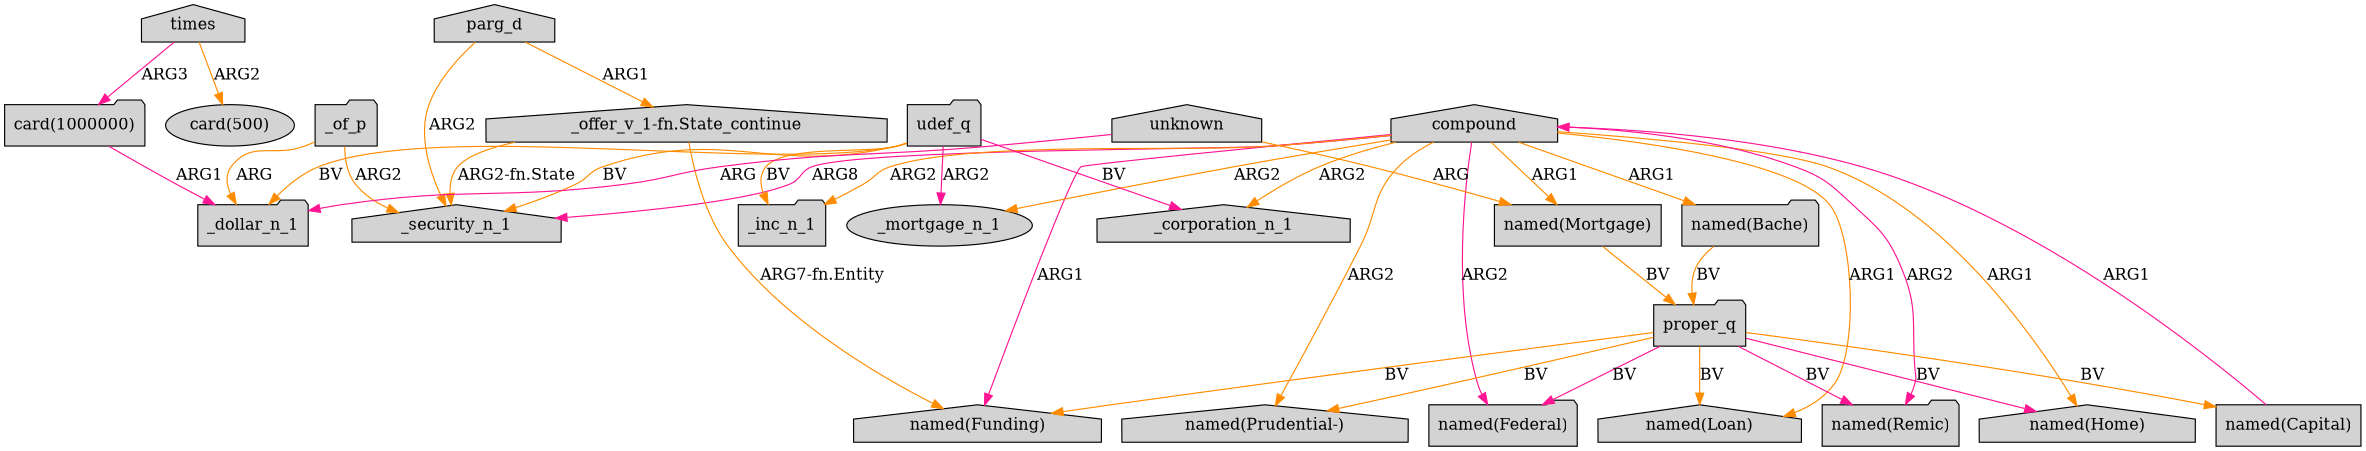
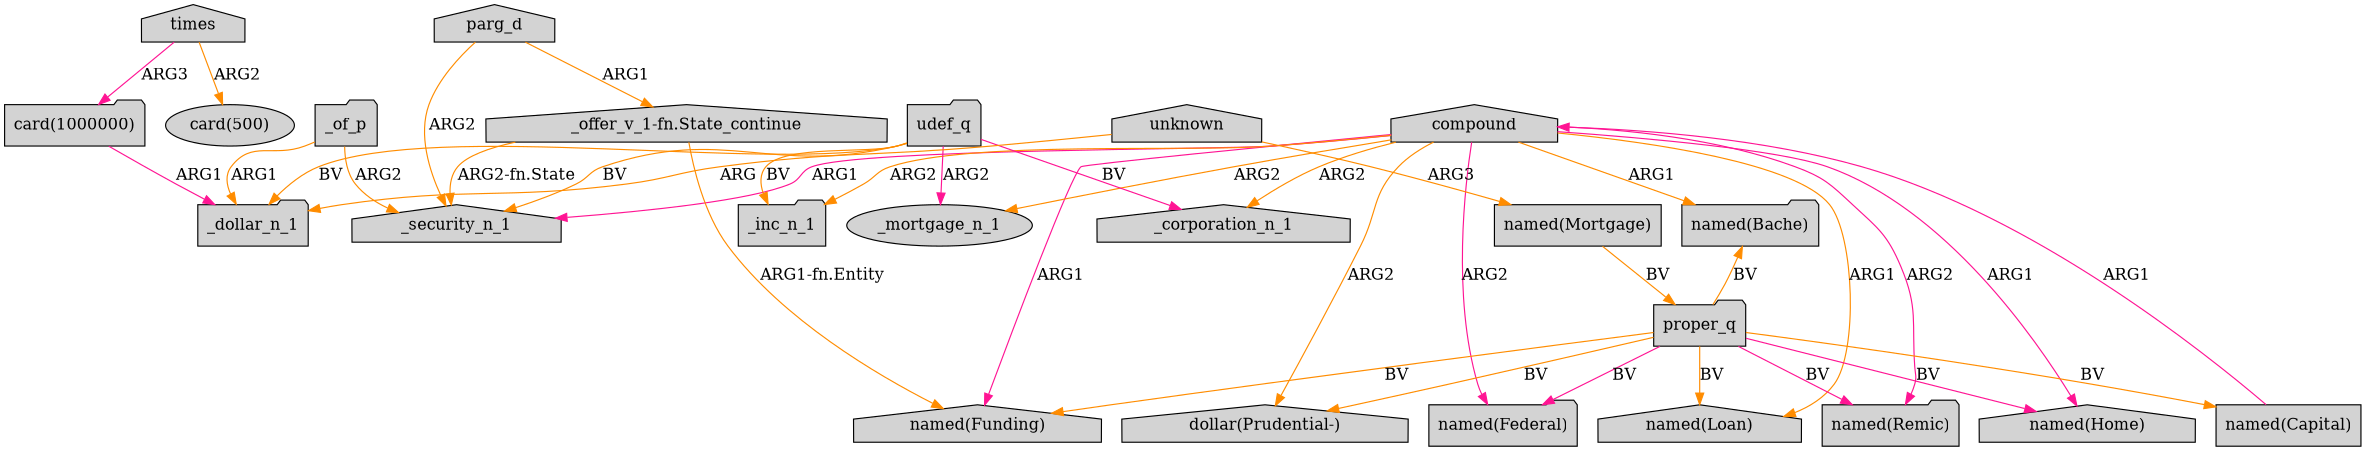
(715, 167) -> (715, 167)
(1520, 169) -> none
(255, 175) -> (255, 175)
(835, 175) -> (835, 175)
(1451, 175) -> (1451, 175)
(1858, 181) -> (1858, 181)
(1696, 267) -> (1726, 281)
(823, 275) -> (823, 275)
(1265, 425) -> (1265, 425)
